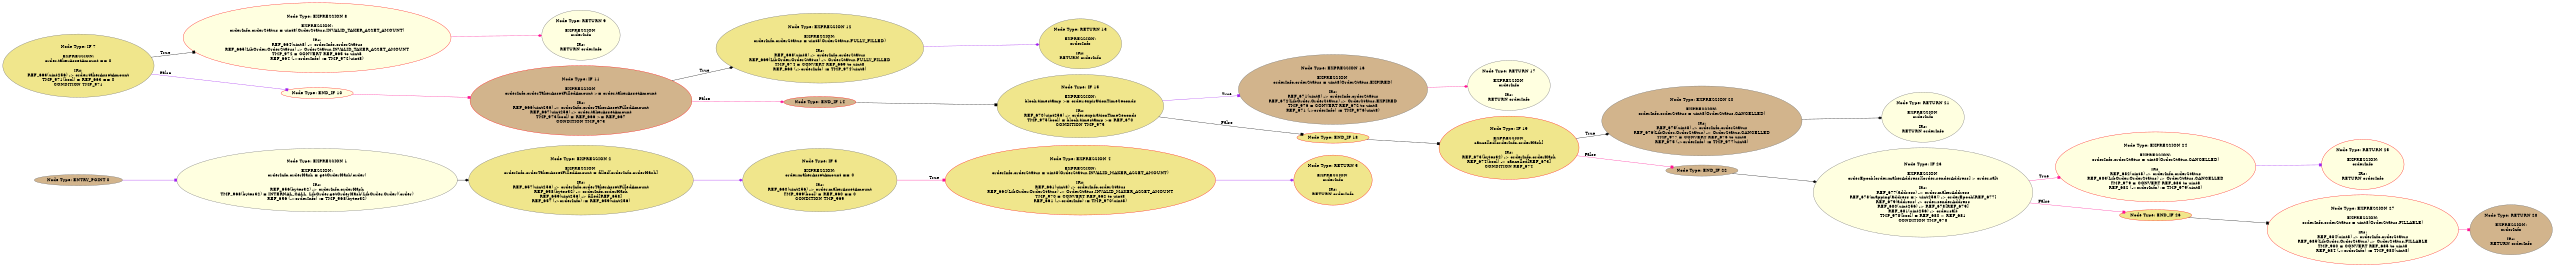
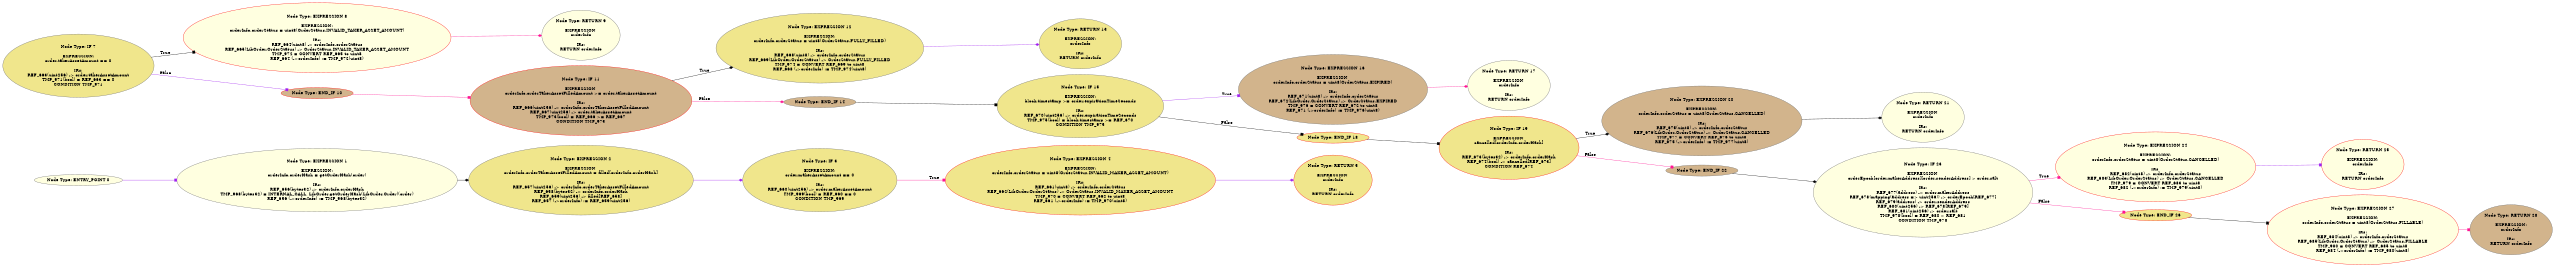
(317, 93) -> (317, 93)
(820, 102) -> (820, 102)
(78, 180) -> (78, 180)
